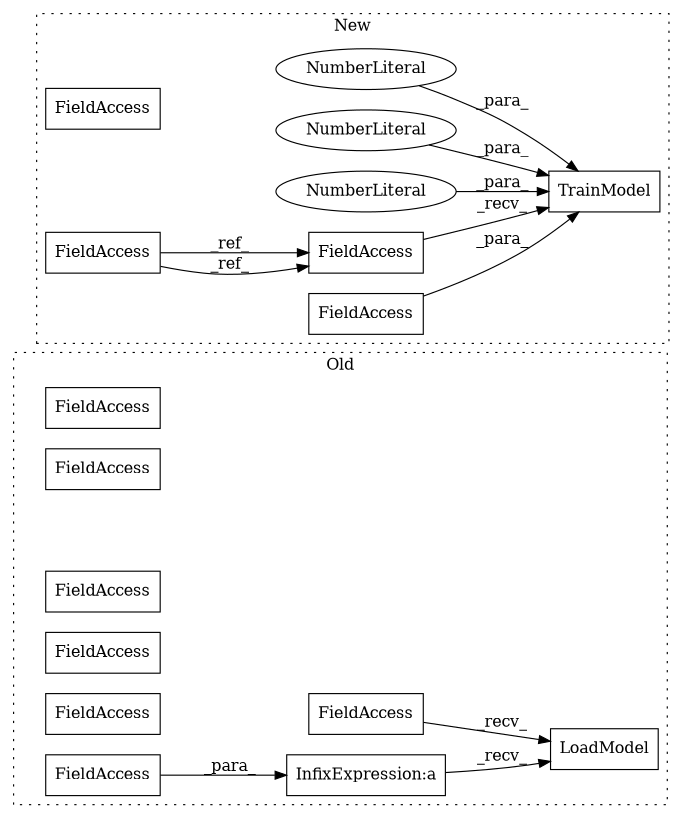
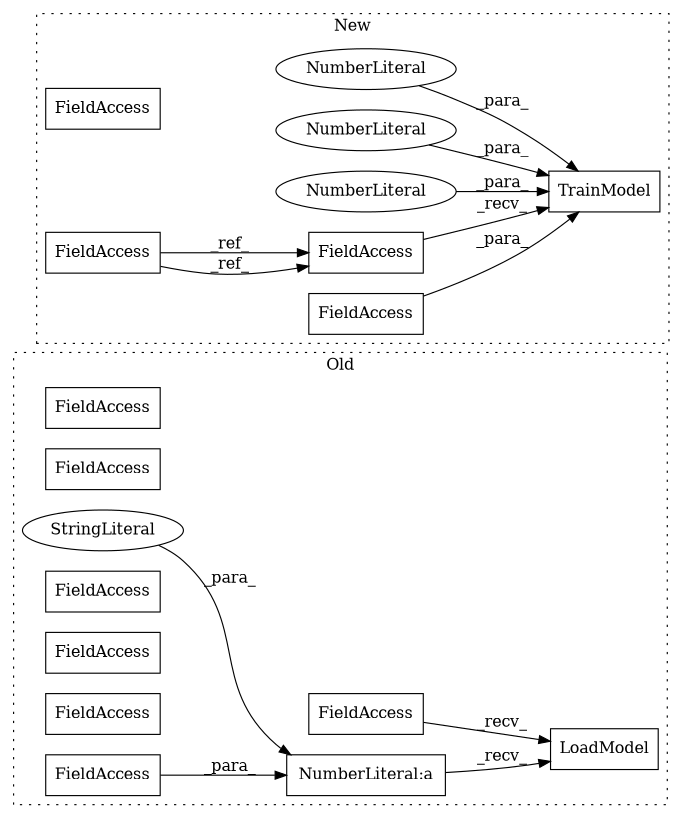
none -> (103, 530)
(366, 775) -> (366, 775)
